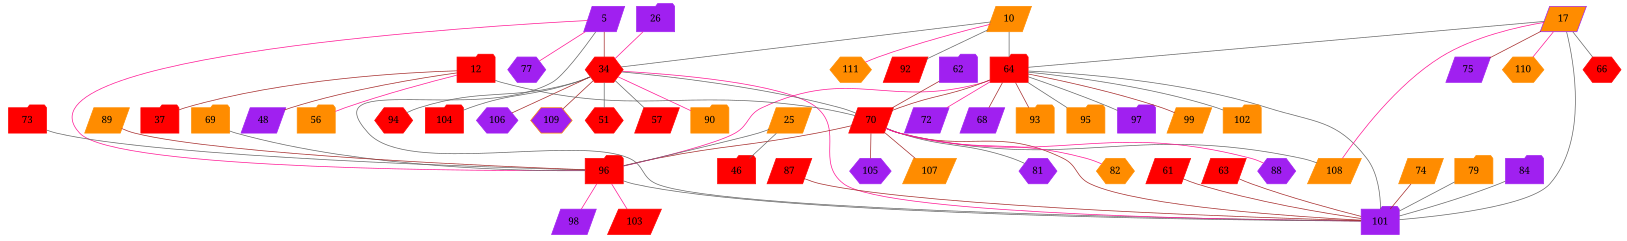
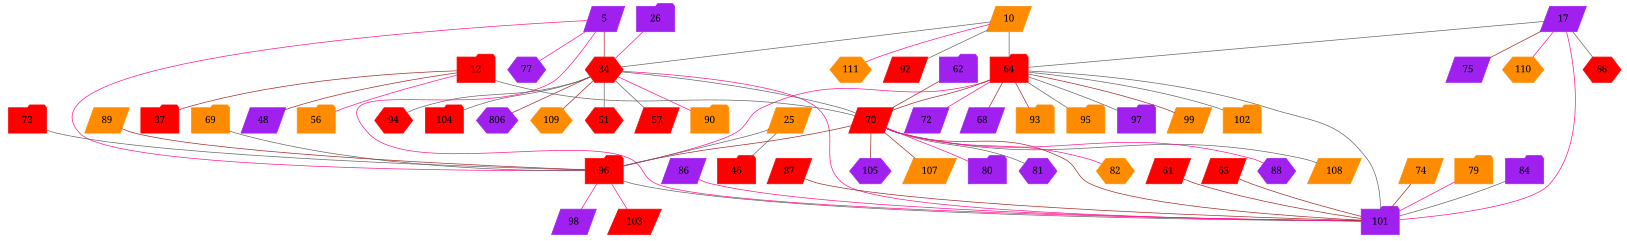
(1563, 19) -> (1563, 19)
(1427, 66) -> none
(497, 120) -> (497, 120)
(551, 120) -> (551, 120)
none -> (684, 171)
none -> (987, 171)
(648, 178) -> (648, 178)
(1550, 183) -> (1550, 183)
(1427, 196) -> (1427, 196)
